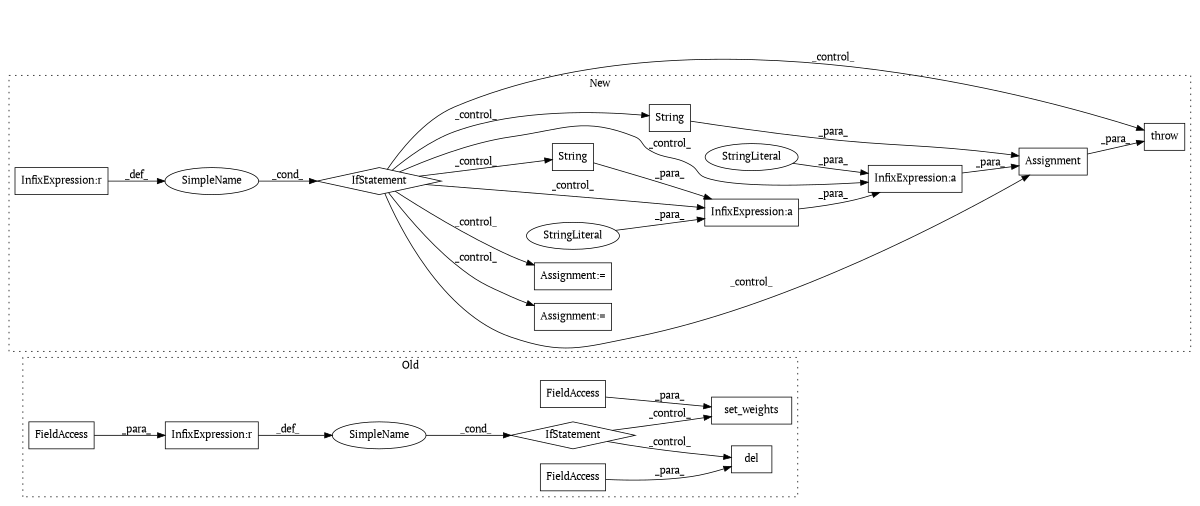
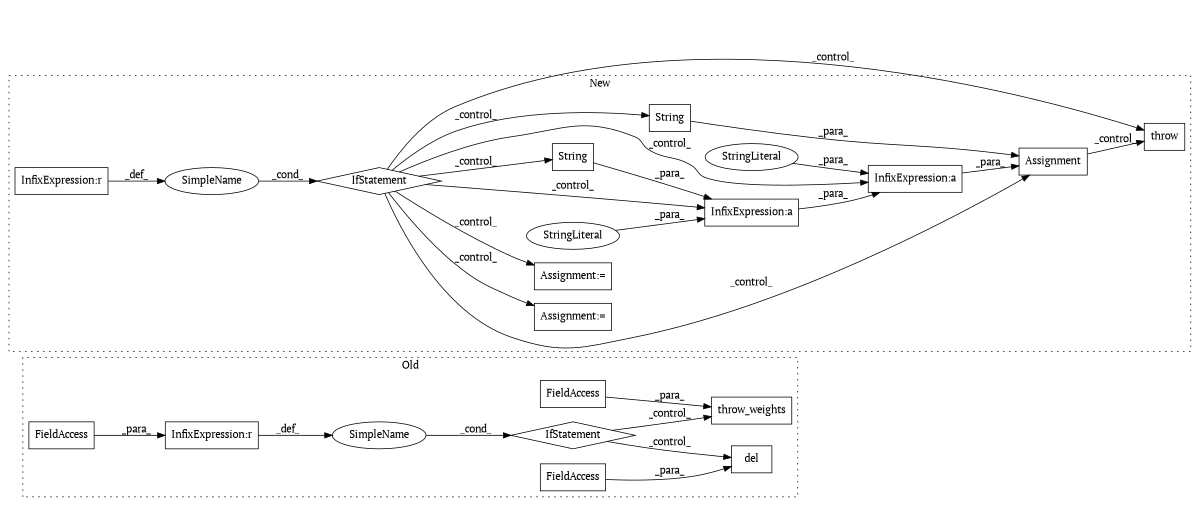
(1116, 139) -> (1116, 139)
(752, 411) -> (752, 411)
